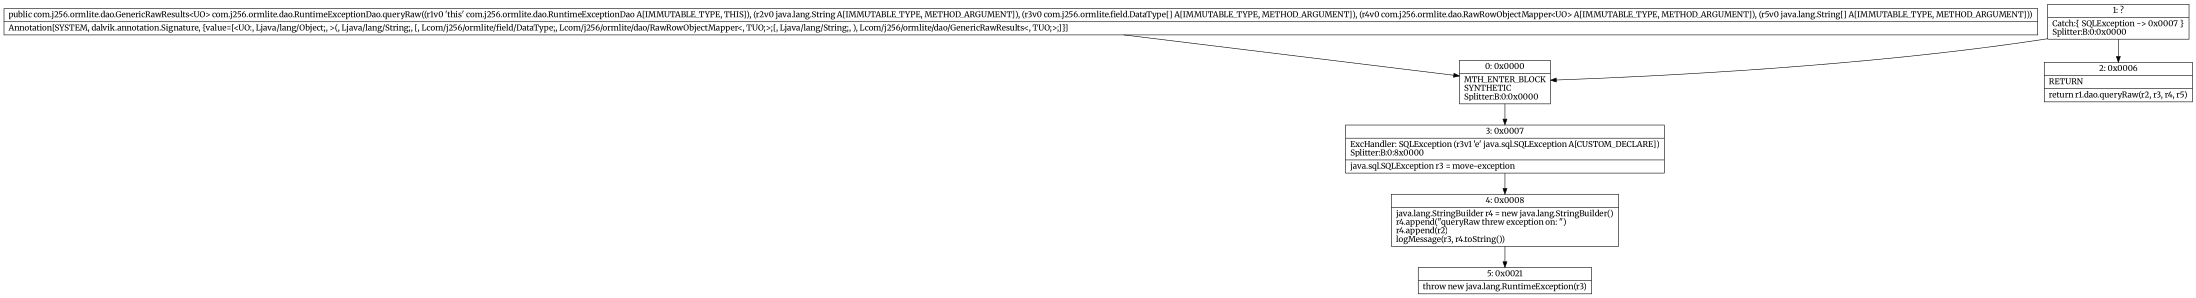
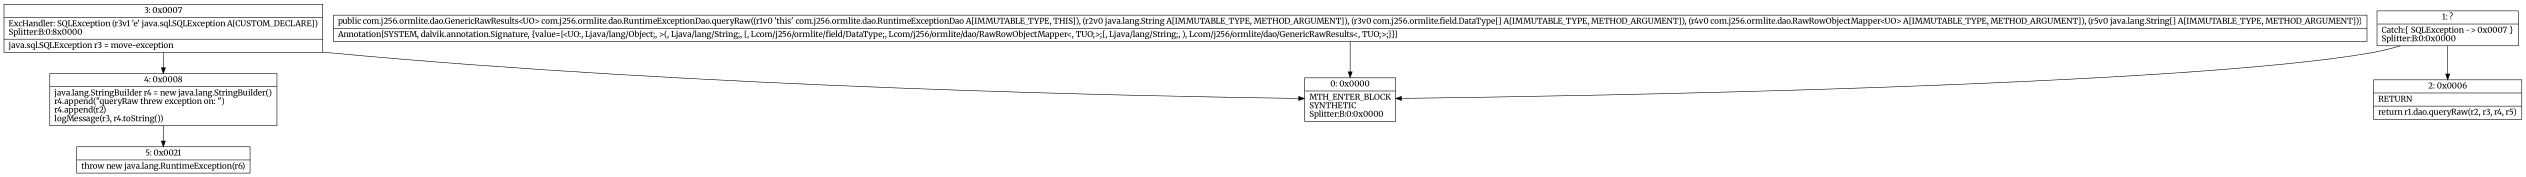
(1505, 111) -> (810, 84)
(1505, 287) -> (163, 166)
